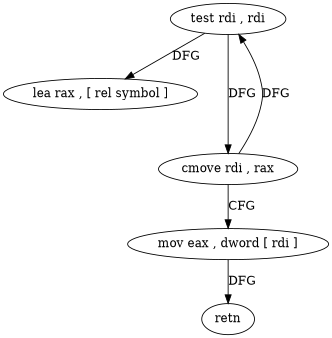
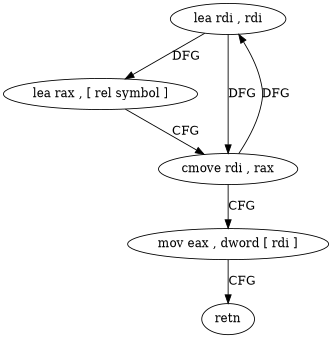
(228, 19) -> (228, 19)
none -> (161, 130)
(242, 282) -> (242, 282)
